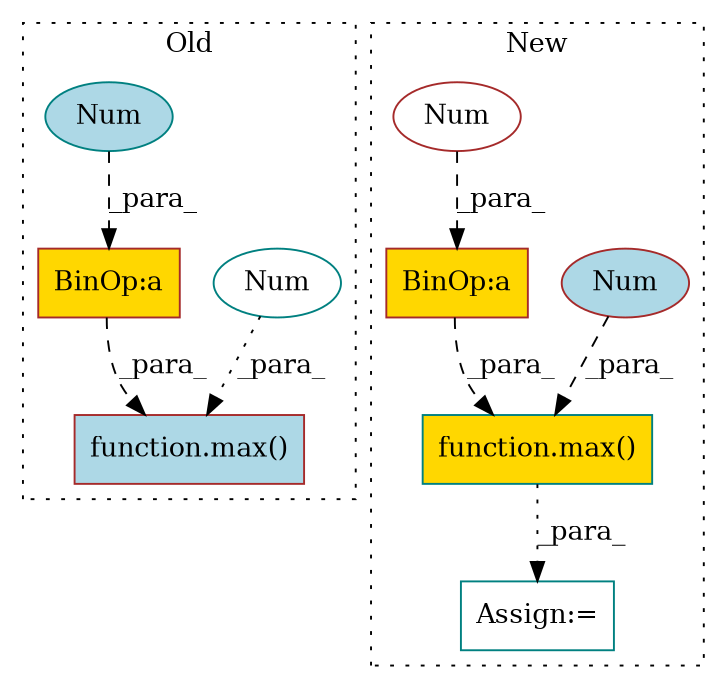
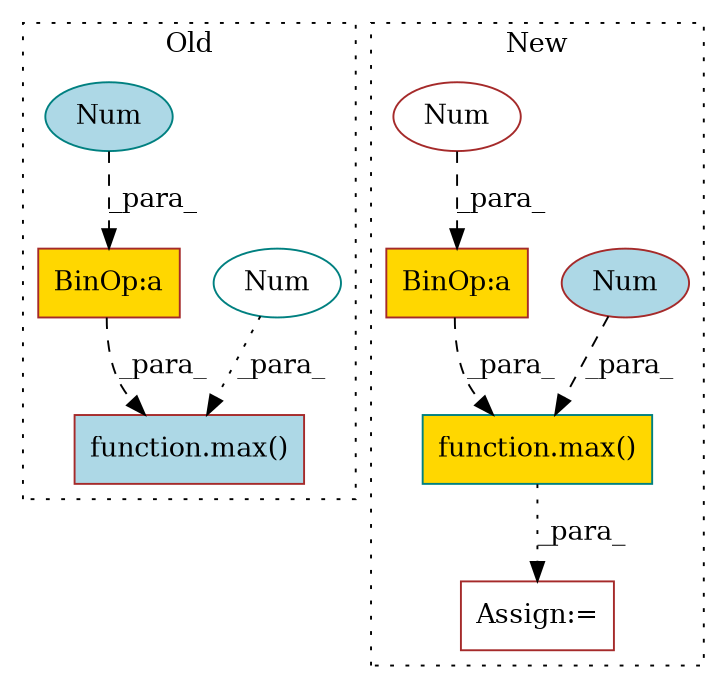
(537, 616) -> (537, 616)
